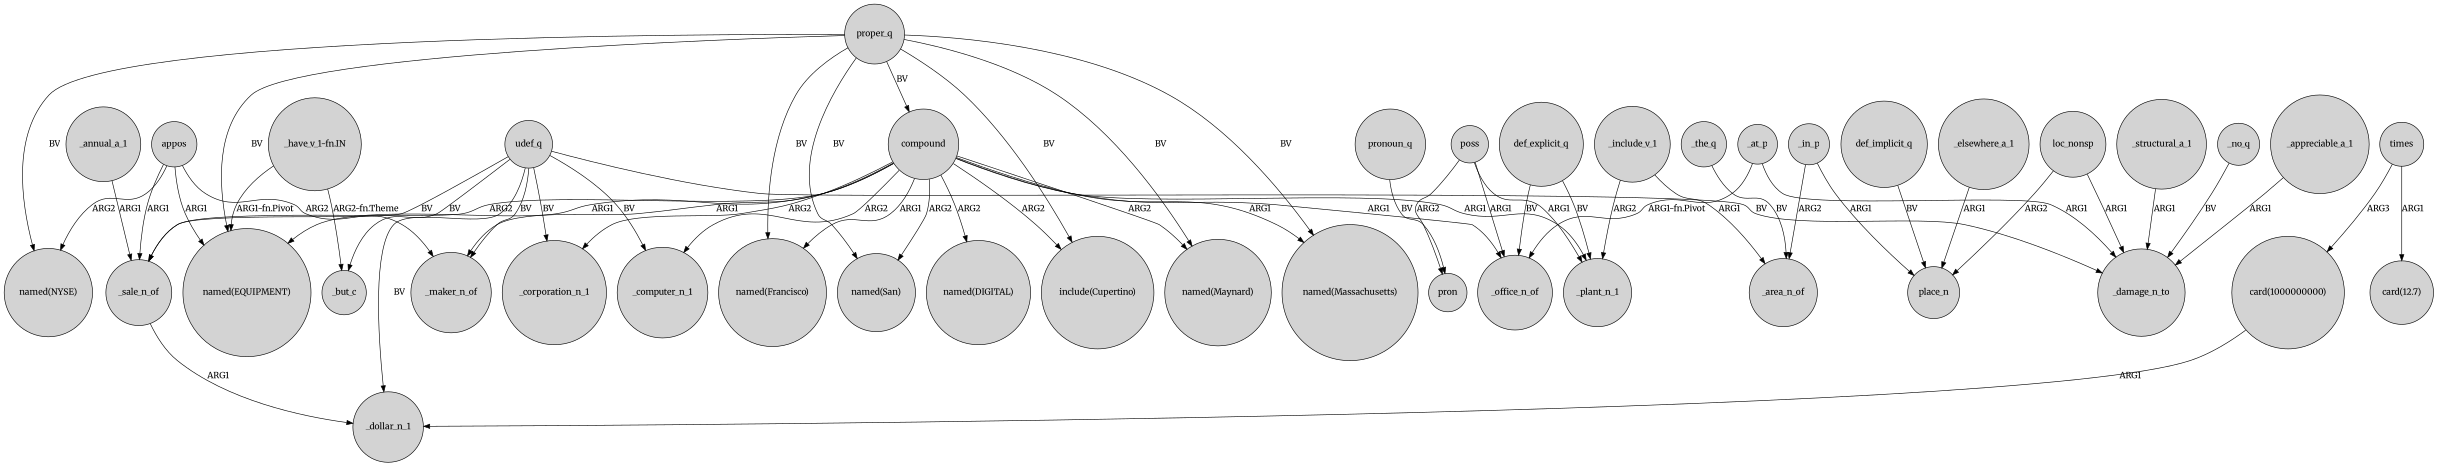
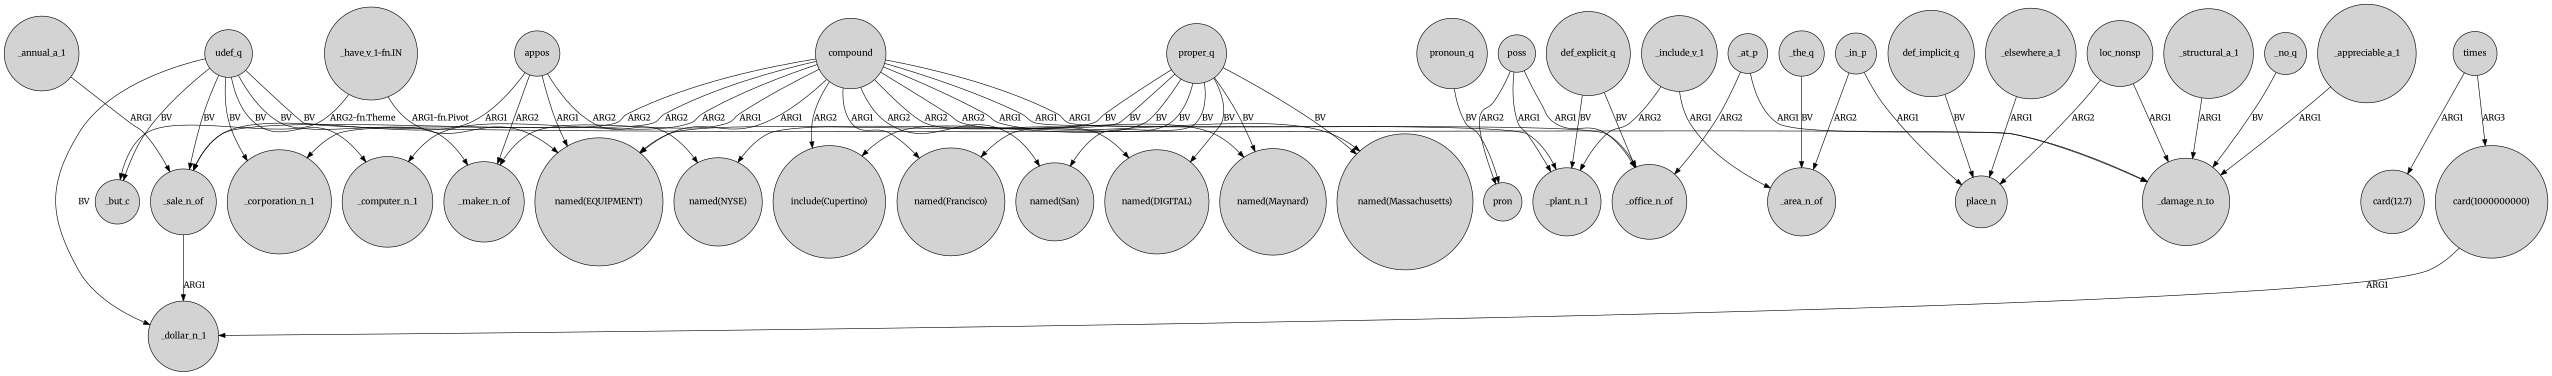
(897, 84) -> (1223, 119)
(1677, 209) -> (1731, 118)
